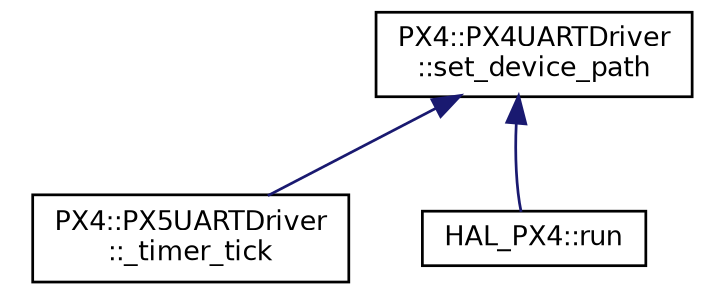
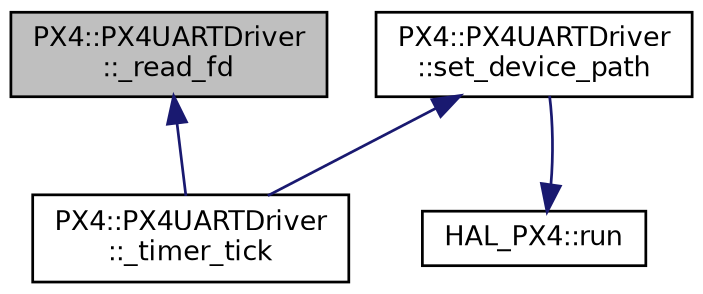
none -> (169, 54)
(516, 168) -> (552, 140)
(191, 238) -> (191, 238)
